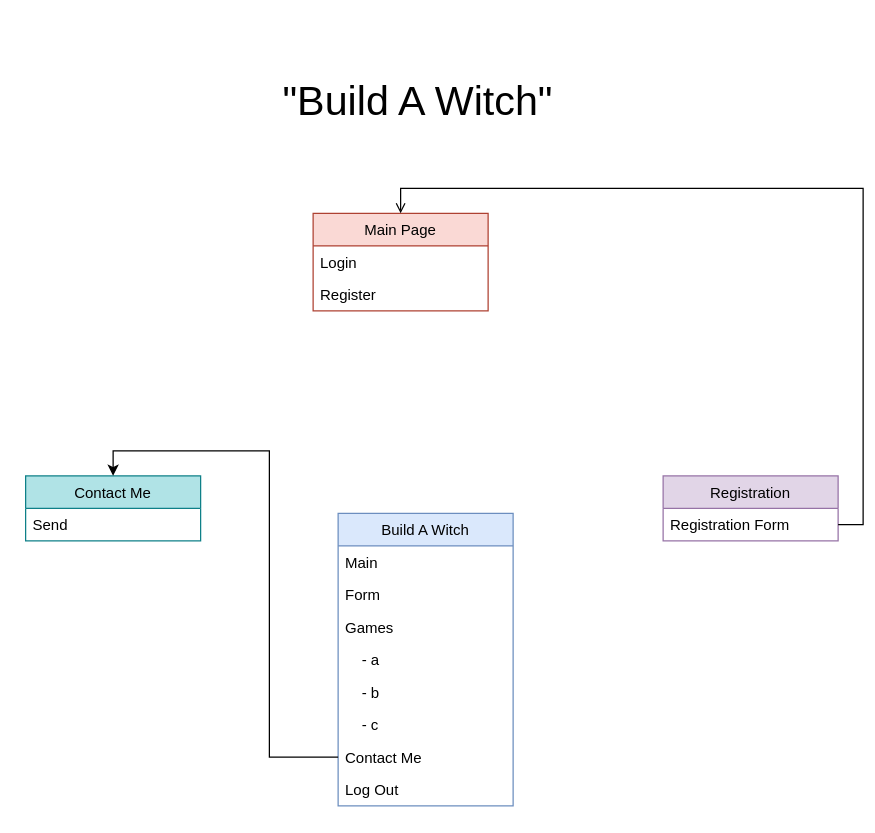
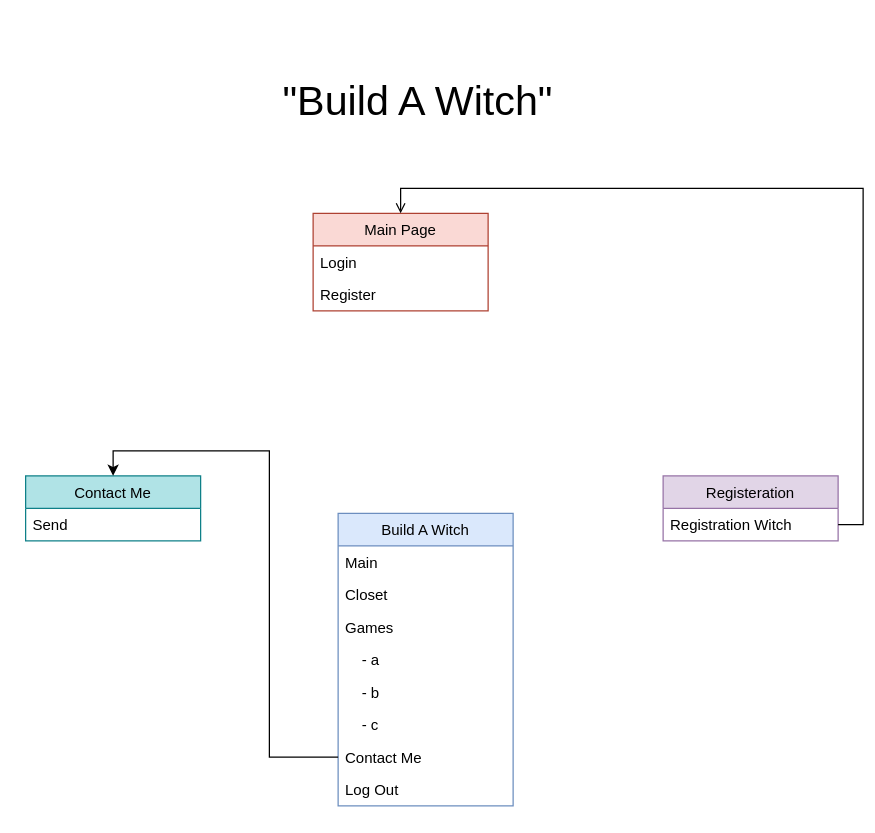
(750, 493) -> (750, 493)
(736, 525) -> (738, 525)
(362, 595) -> (368, 595)
